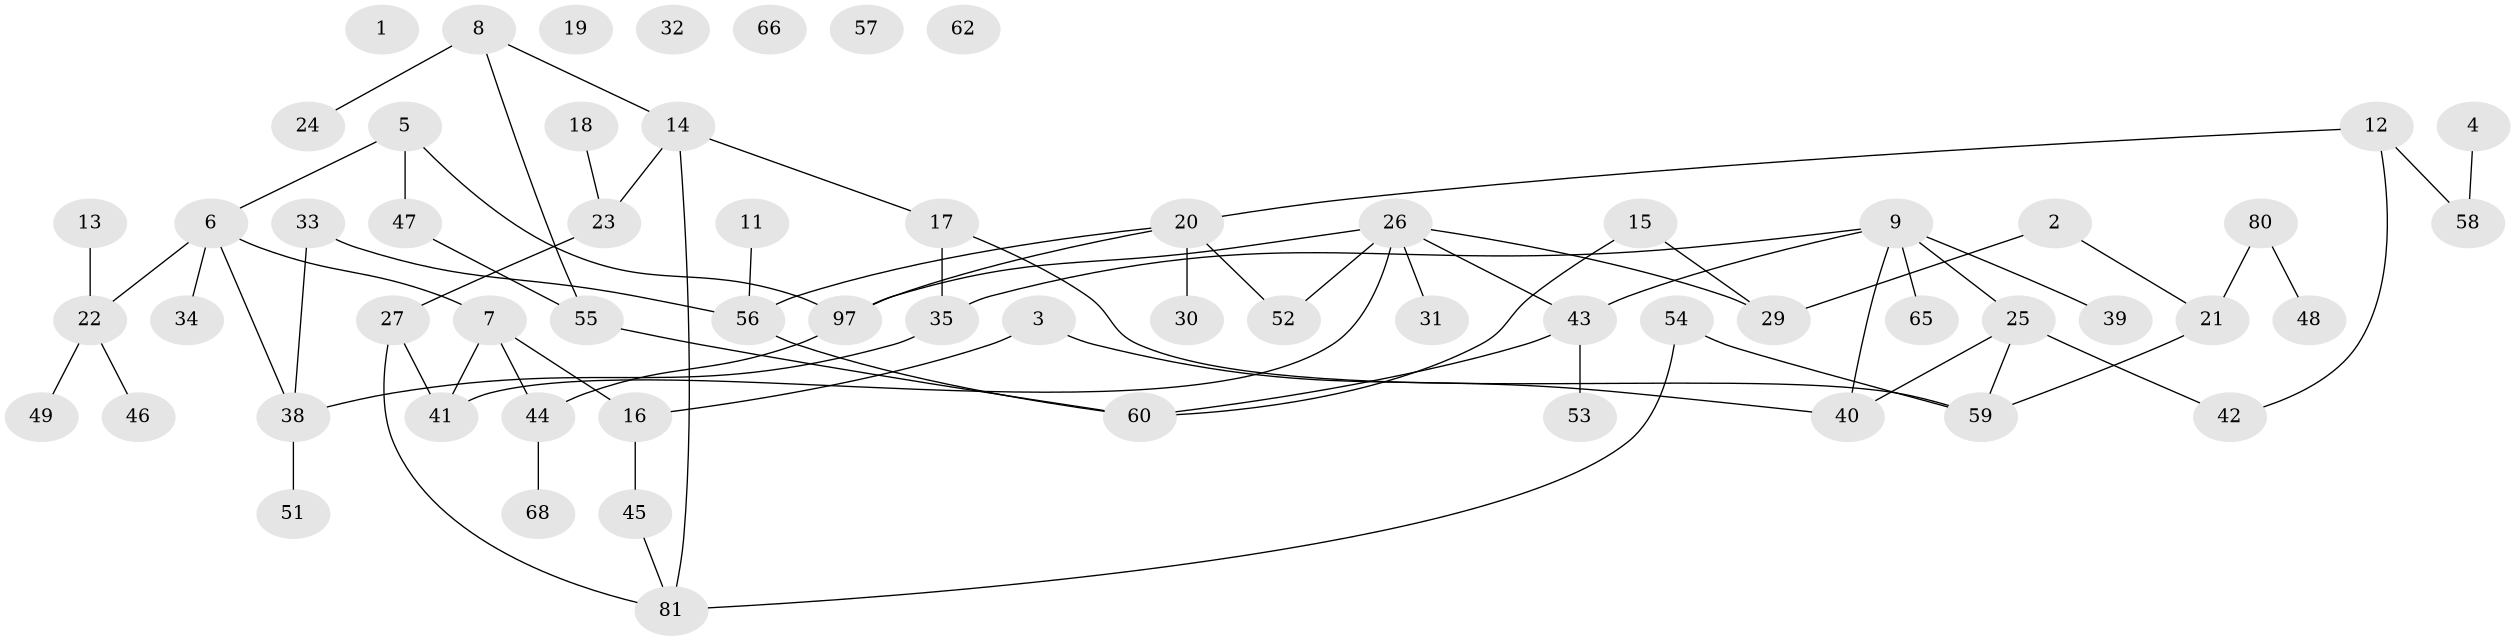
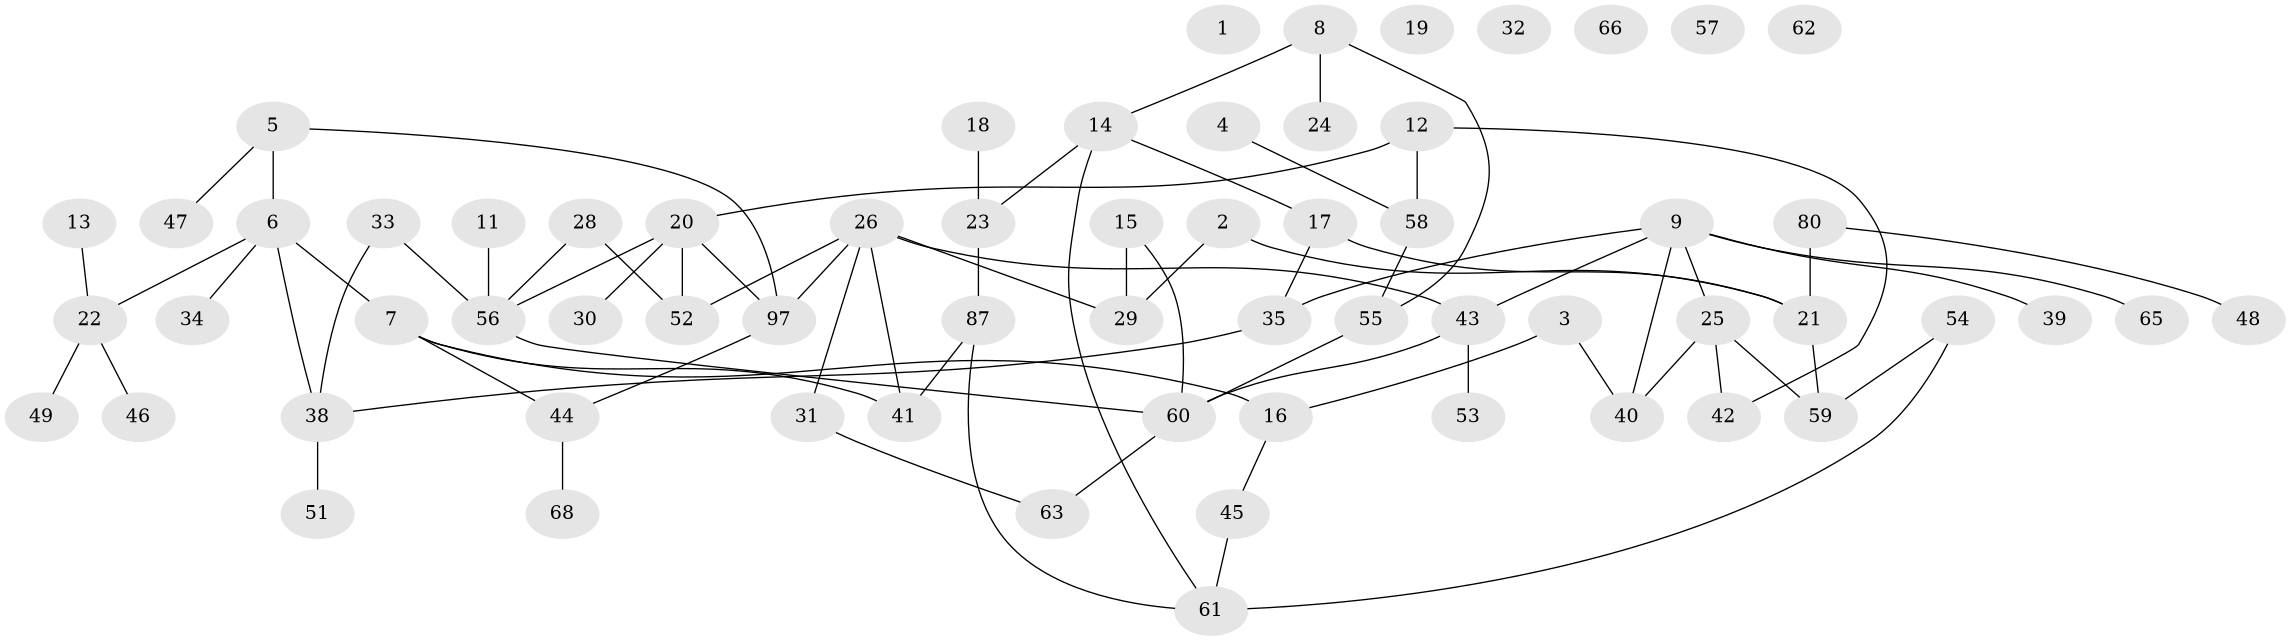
none -> (585, 223)
(483, 265) -> (1394, 272)
(393, 320) -> (978, 320)
(1620, 383) -> (1565, 272)
none -> (1052, 514)
(672, 611) -> (1211, 611)
